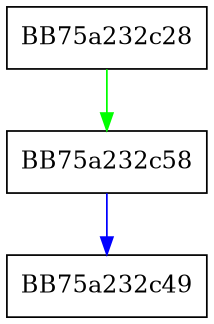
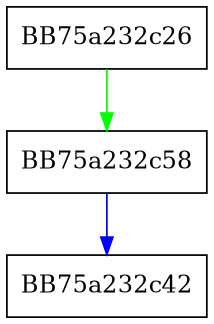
(107, 38) -> (107, 38)
(107, 286) -> (107, 286)
